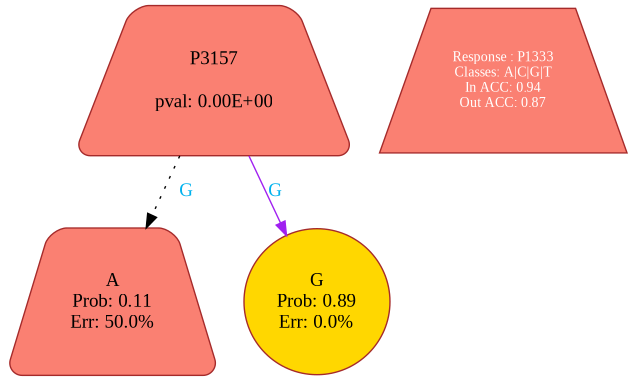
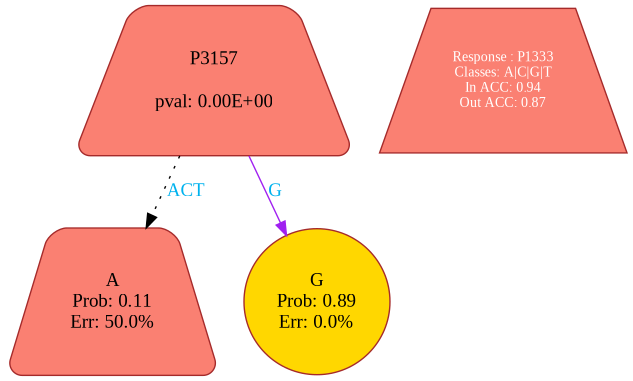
(186, 191) -> (186, 191)
